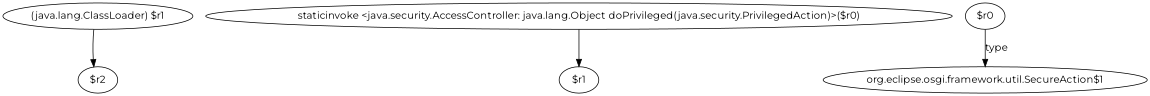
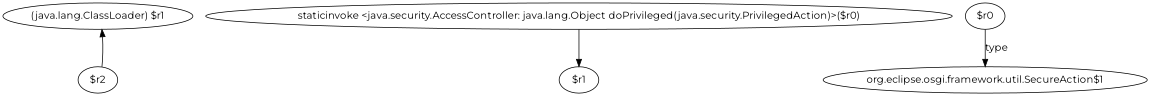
(93, 44) -> (103, 52)
